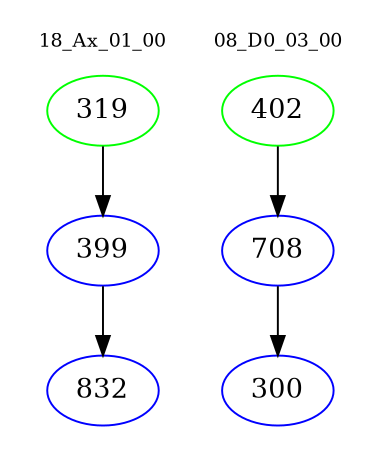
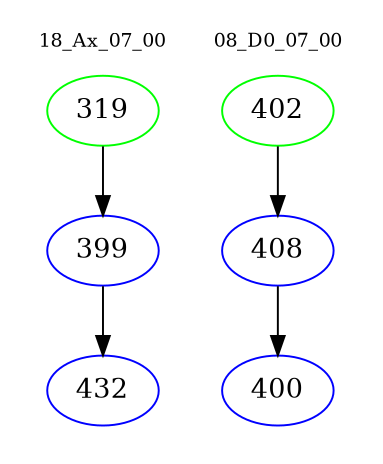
(103, 42) -> (103, 42)
(279, 42) -> (279, 42)
(278, 251) -> (278, 251)
(103, 391) -> (103, 391)
(278, 391) -> (278, 391)
